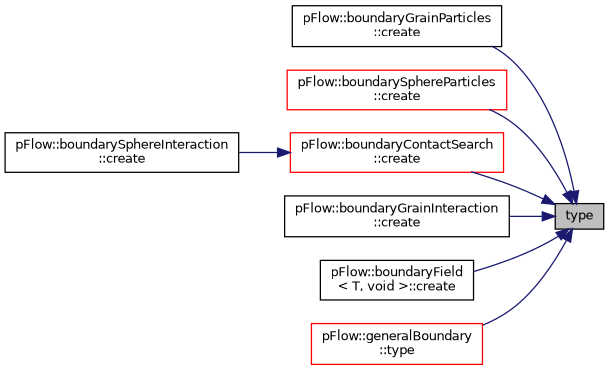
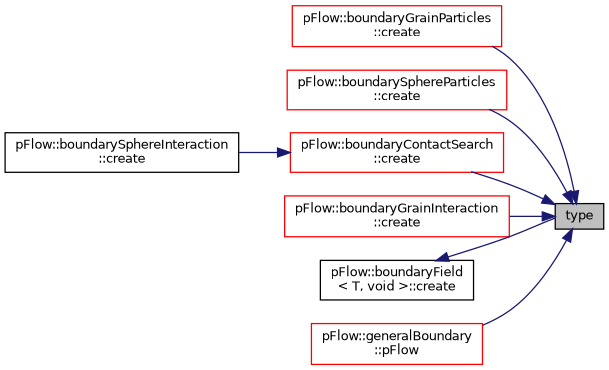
(397, 26) -> (397, 26)
(397, 216) -> (397, 216)
(517, 257) -> (502, 239)
(397, 344) -> (397, 344)
